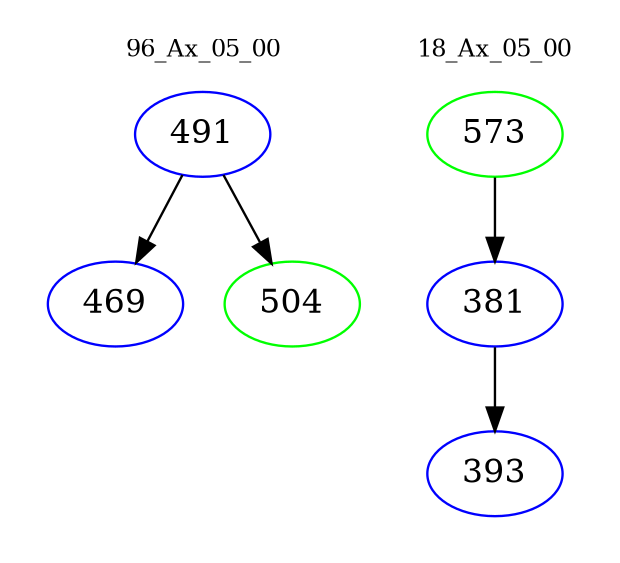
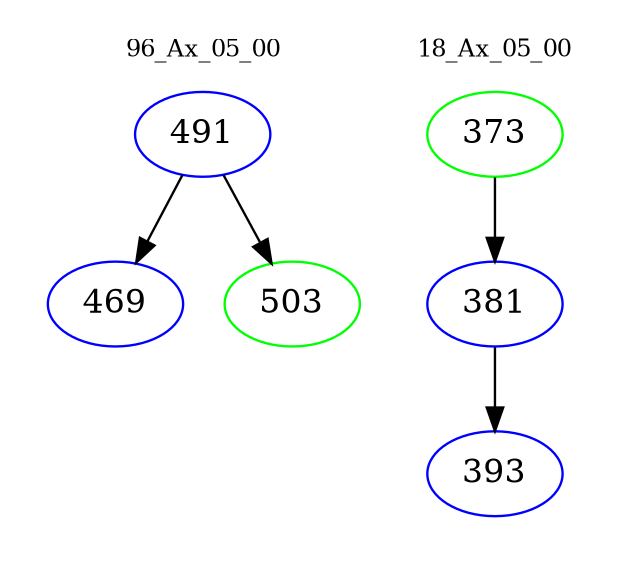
(495, 134) -> (495, 134)
(292, 304) -> (292, 304)
